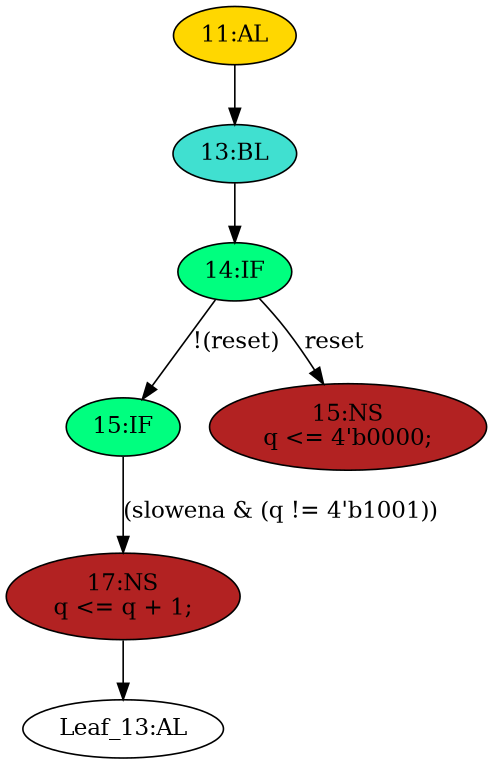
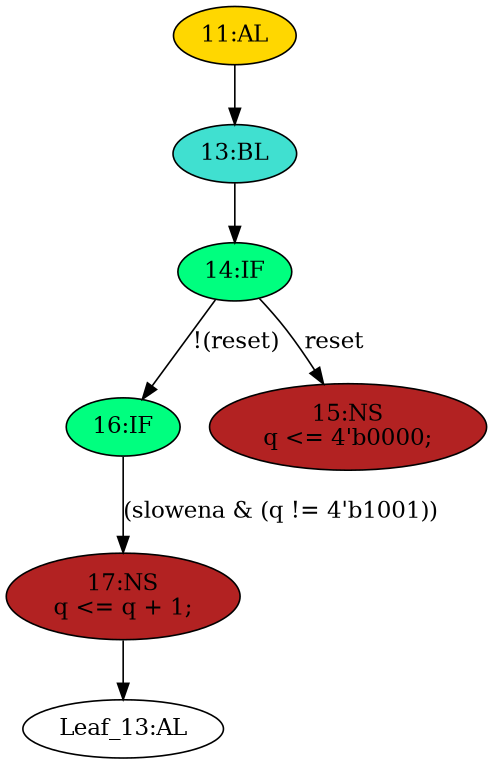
(123, 427) -> (123, 427)
